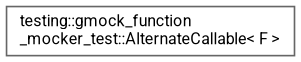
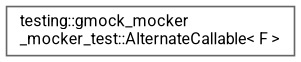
(151, 31) -> (151, 31)
